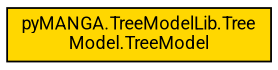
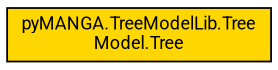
(139, 35) -> (139, 35)
